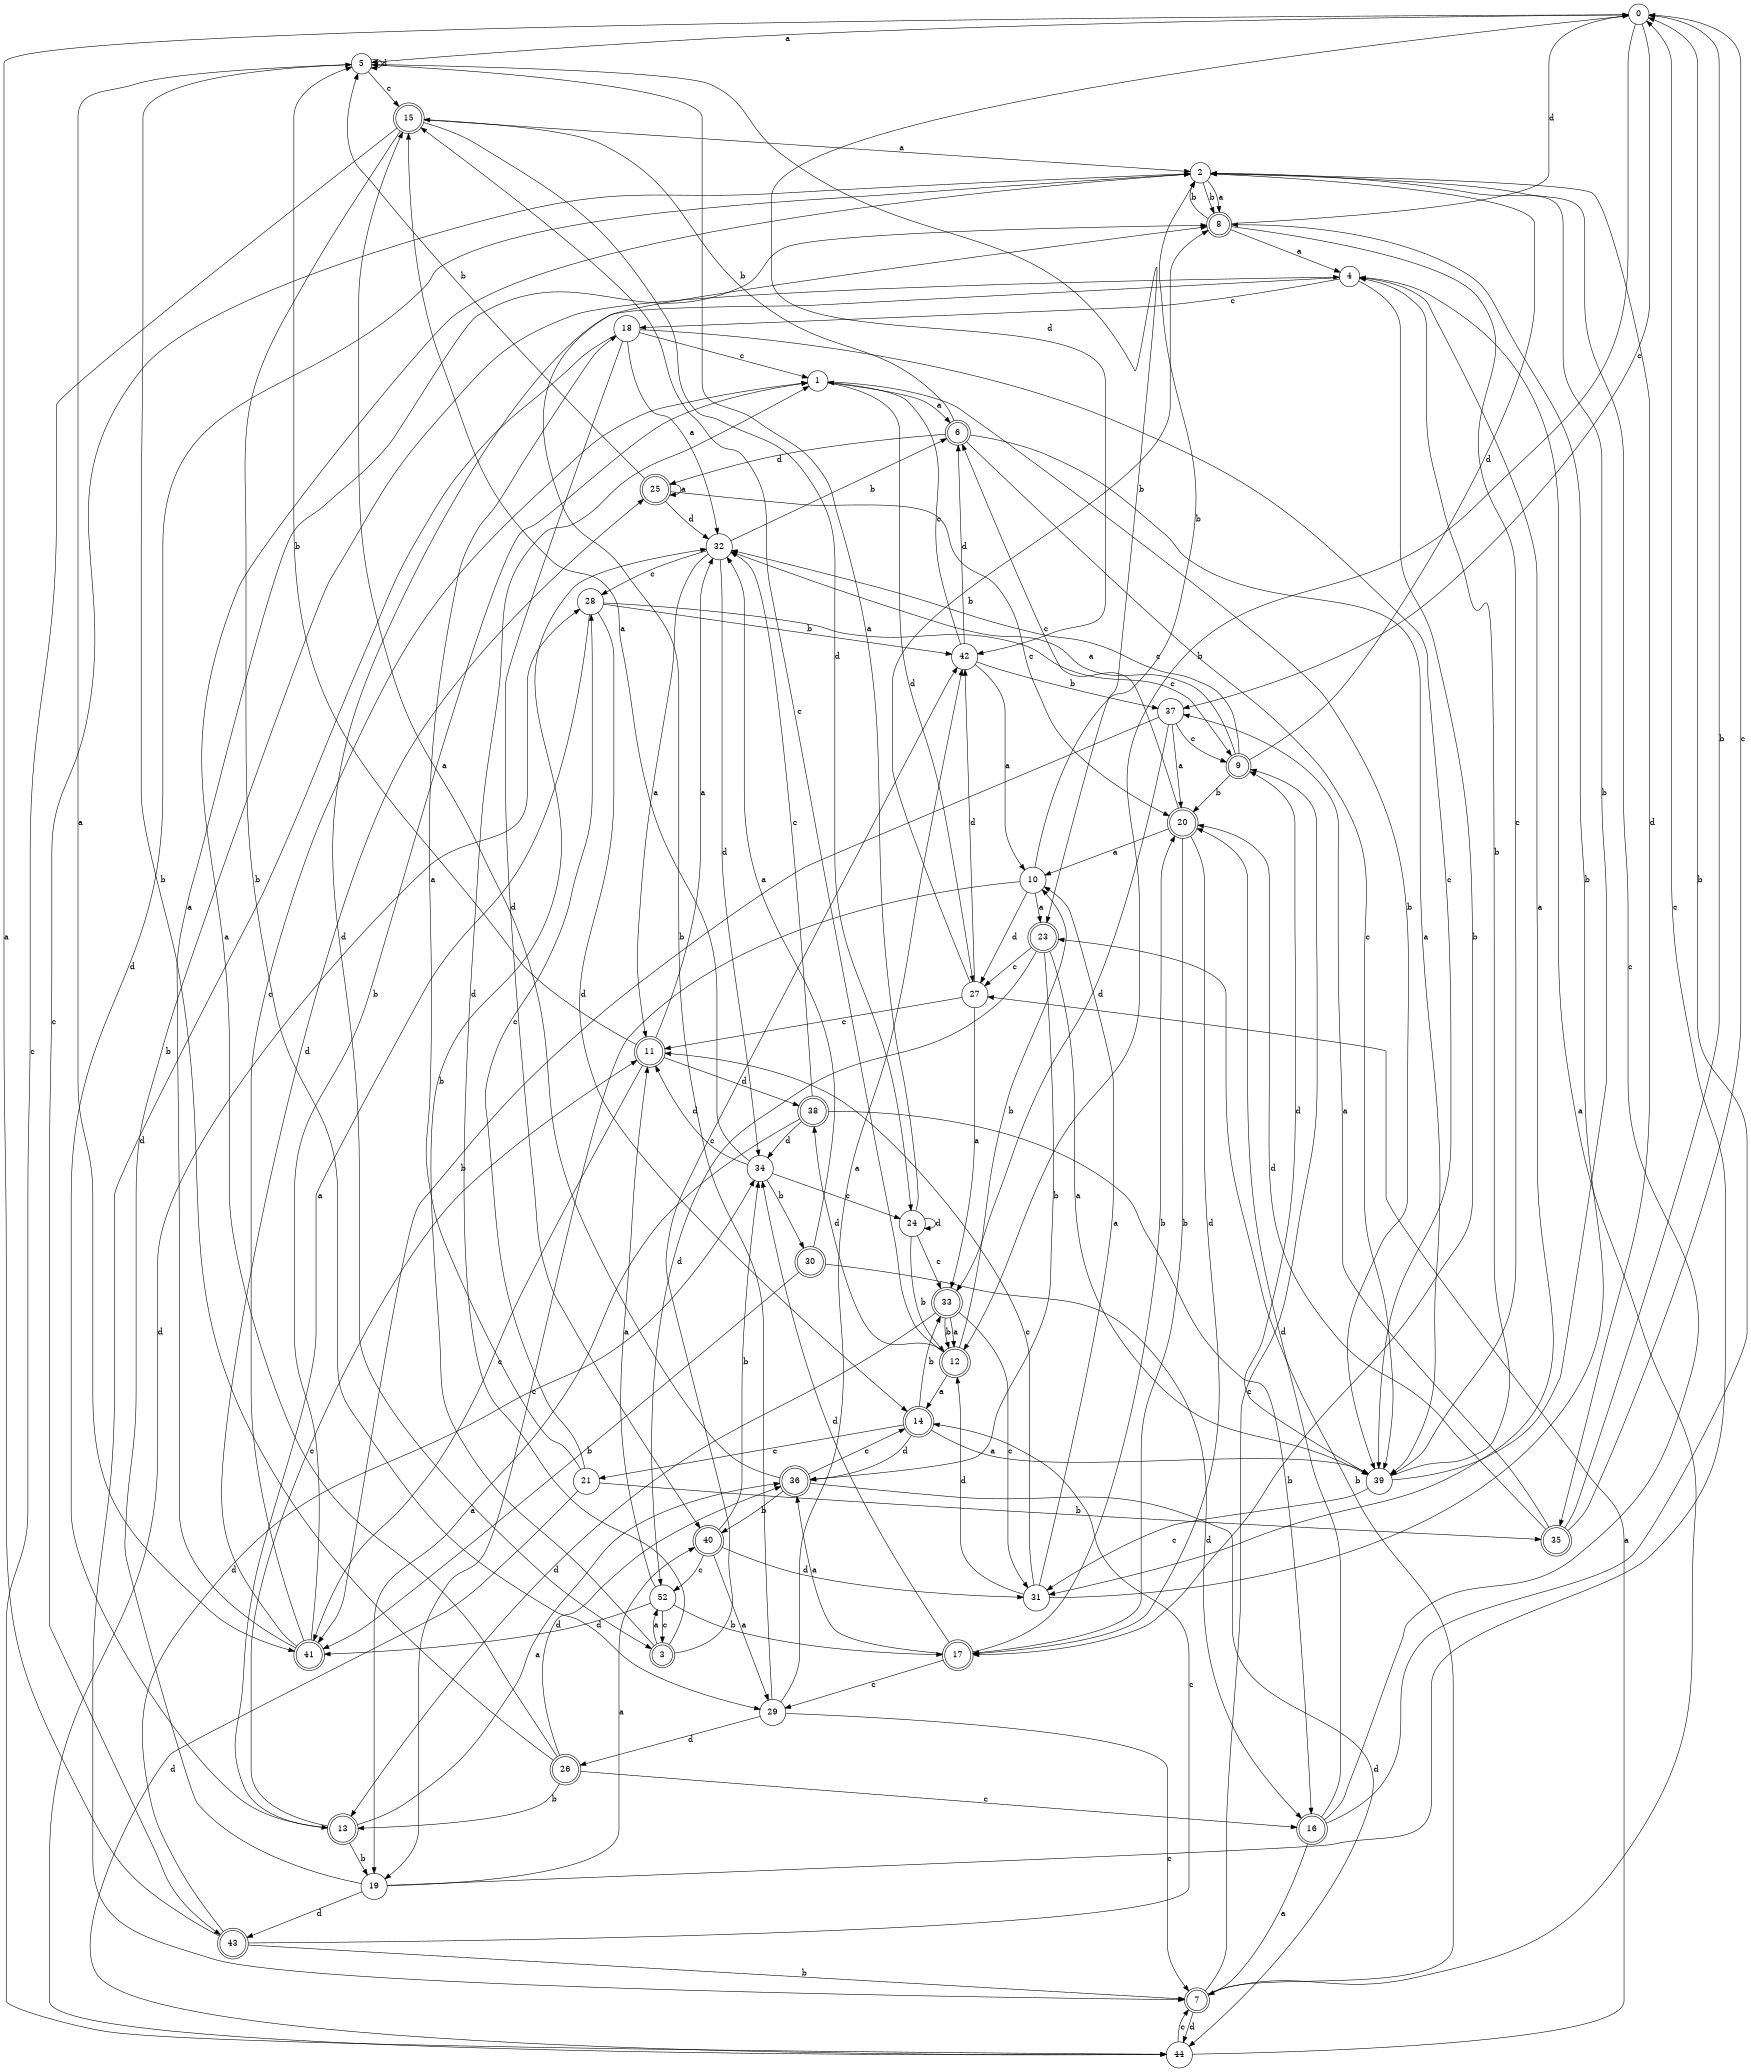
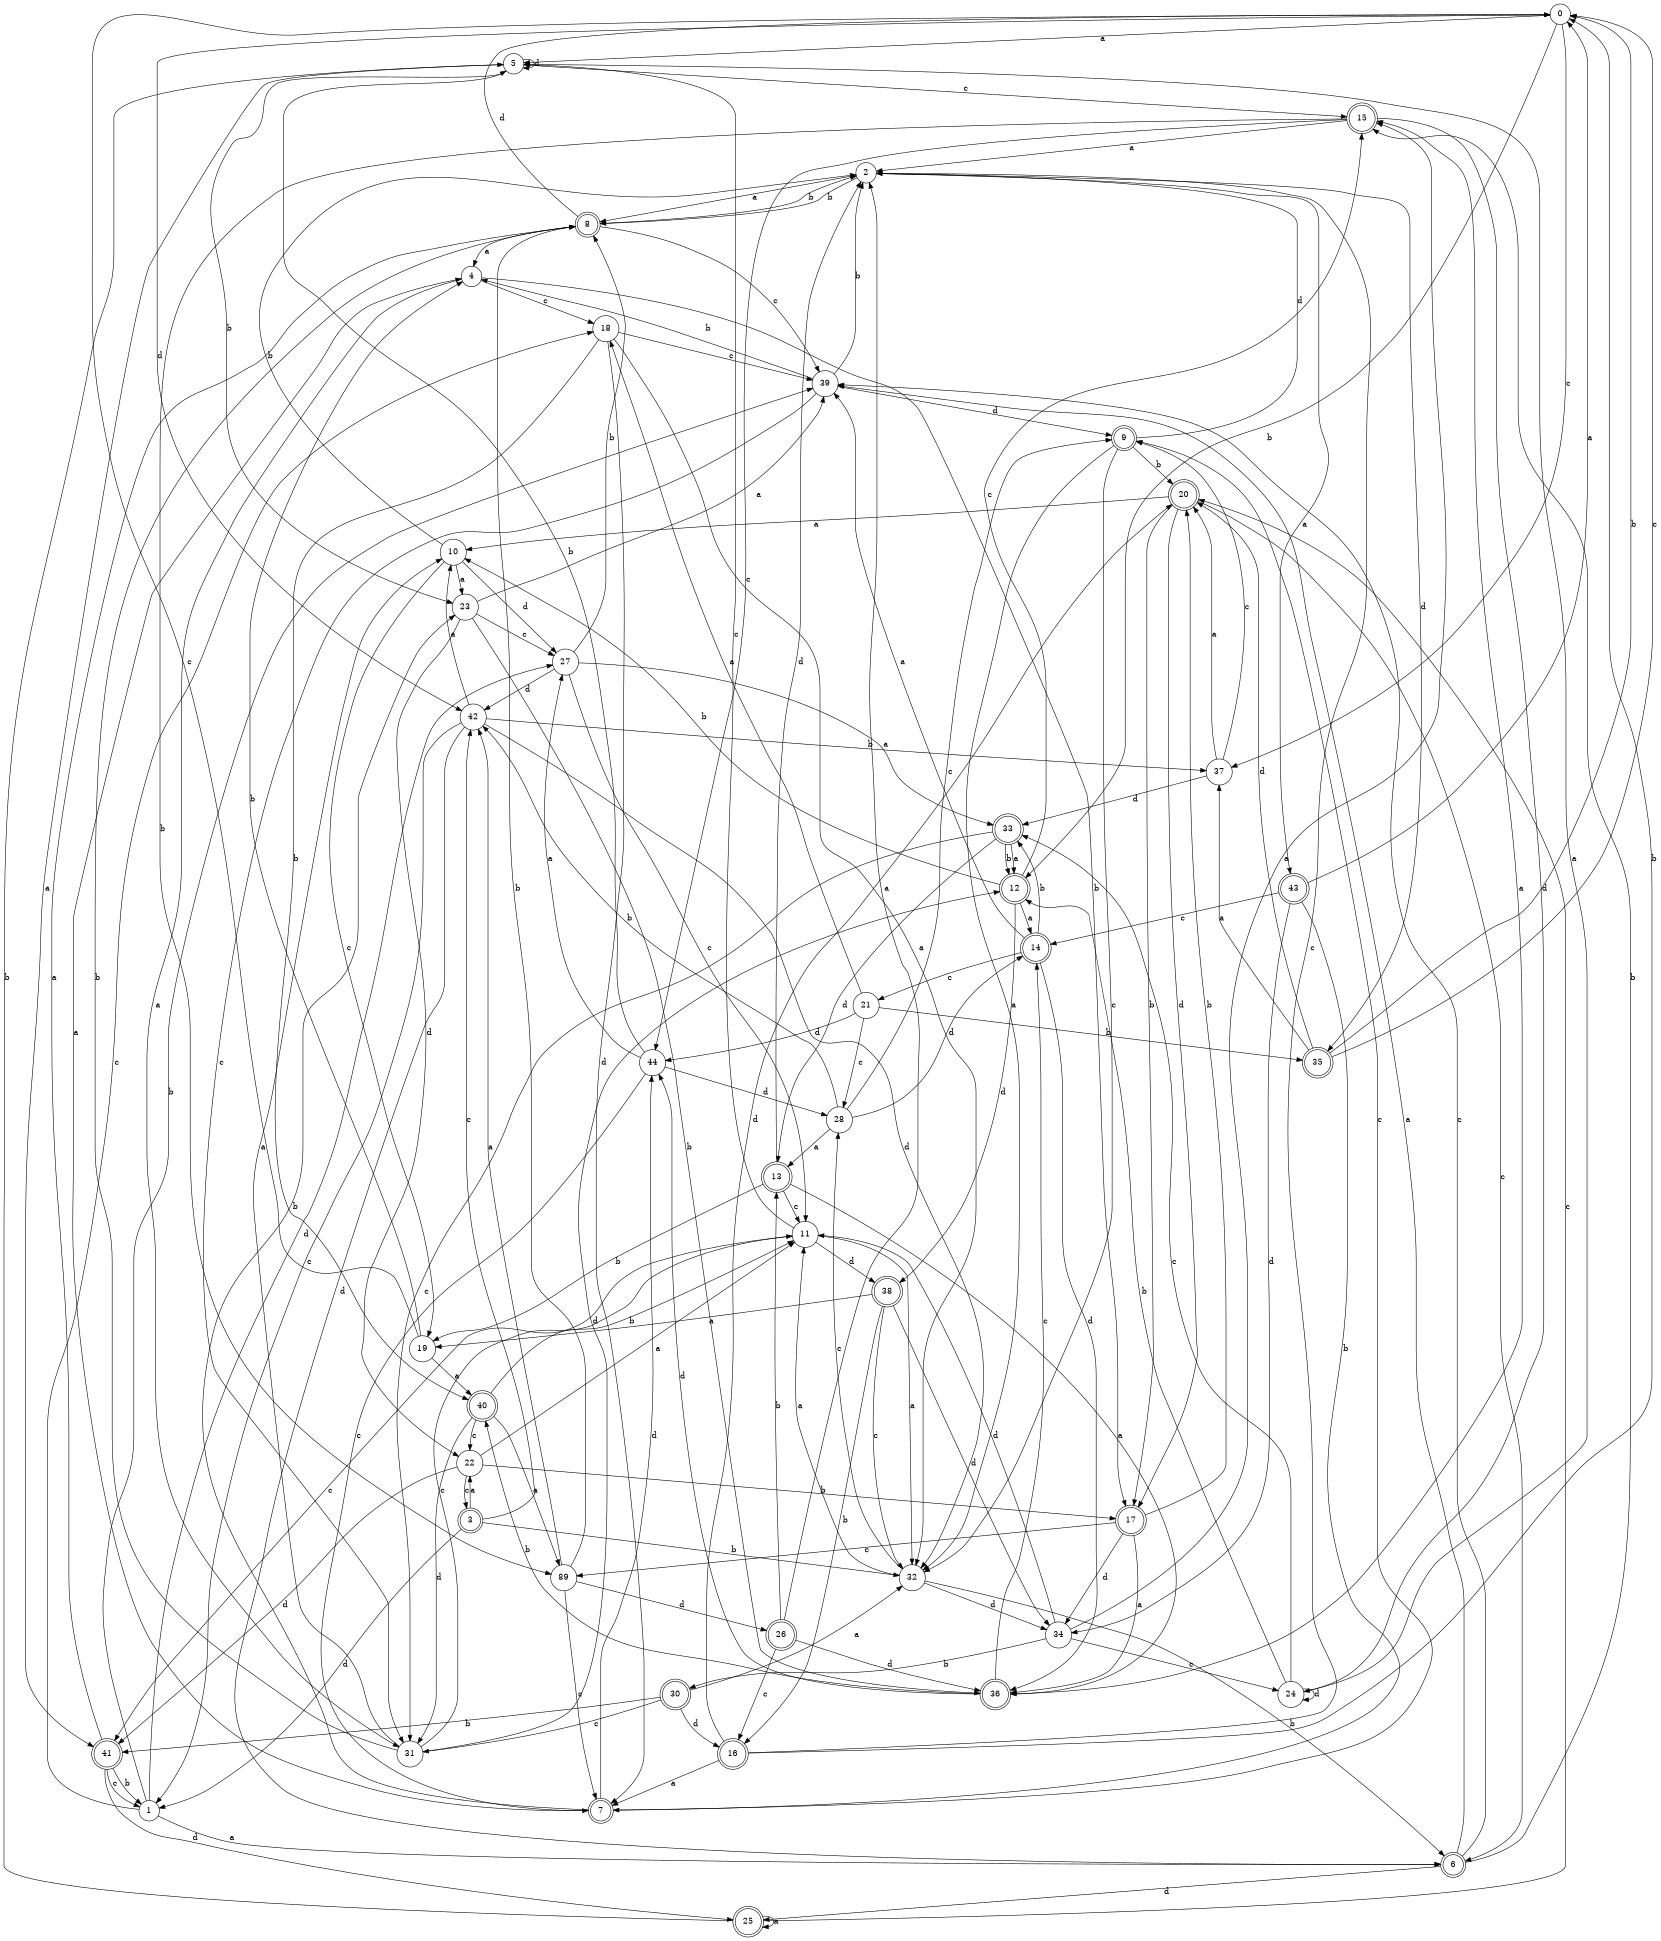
(721, 354) -> (117, 991)
(684, 519) -> (875, 1058)
(298, 547) -> (736, 635)
(407, 591) -> none
(161, 896) -> (489, 440)
(514, 908) -> (296, 859)
(1043, 937) -> (465, 607)
(54, 1022) -> (1305, 525)
(573, 1039) -> none
(650, 1052) -> (805, 1234)
(743, 1361) -> (634, 1315)
(663, 1598) -> (470, 1463)
(773, 1712) -> (564, 1578)
none -> (546, 1732)
(307, 1914) -> none
